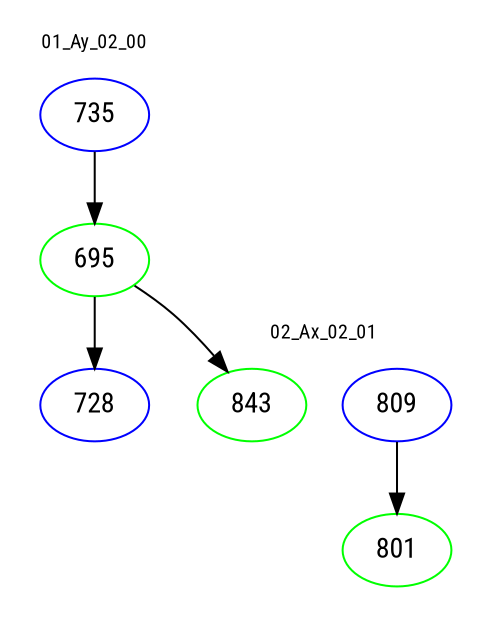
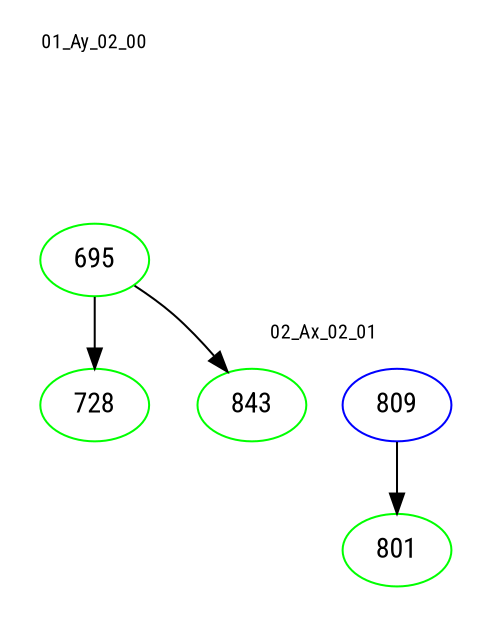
(95, 115) -> none
(95, 405) -> (95, 405)
